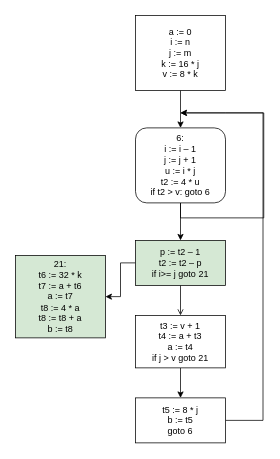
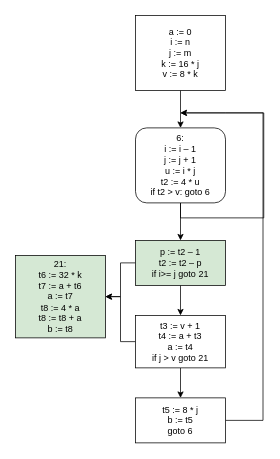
(180, 310) -> (180, 309)
none -> (120, 328)
